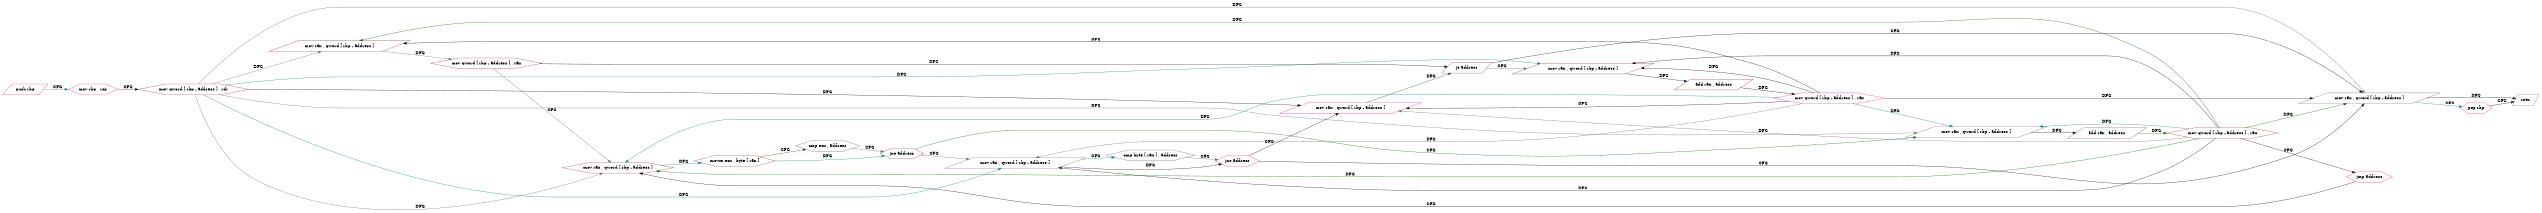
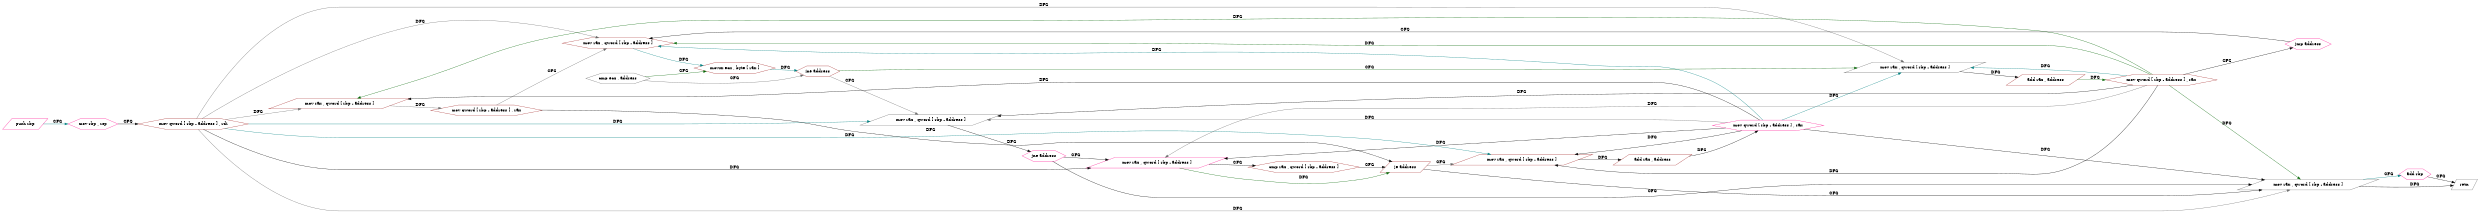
(2476, 108) -> (2415, 174)
(781, 153) -> (674, 74)
(1151, 155) -> none
none -> (1304, 167)
